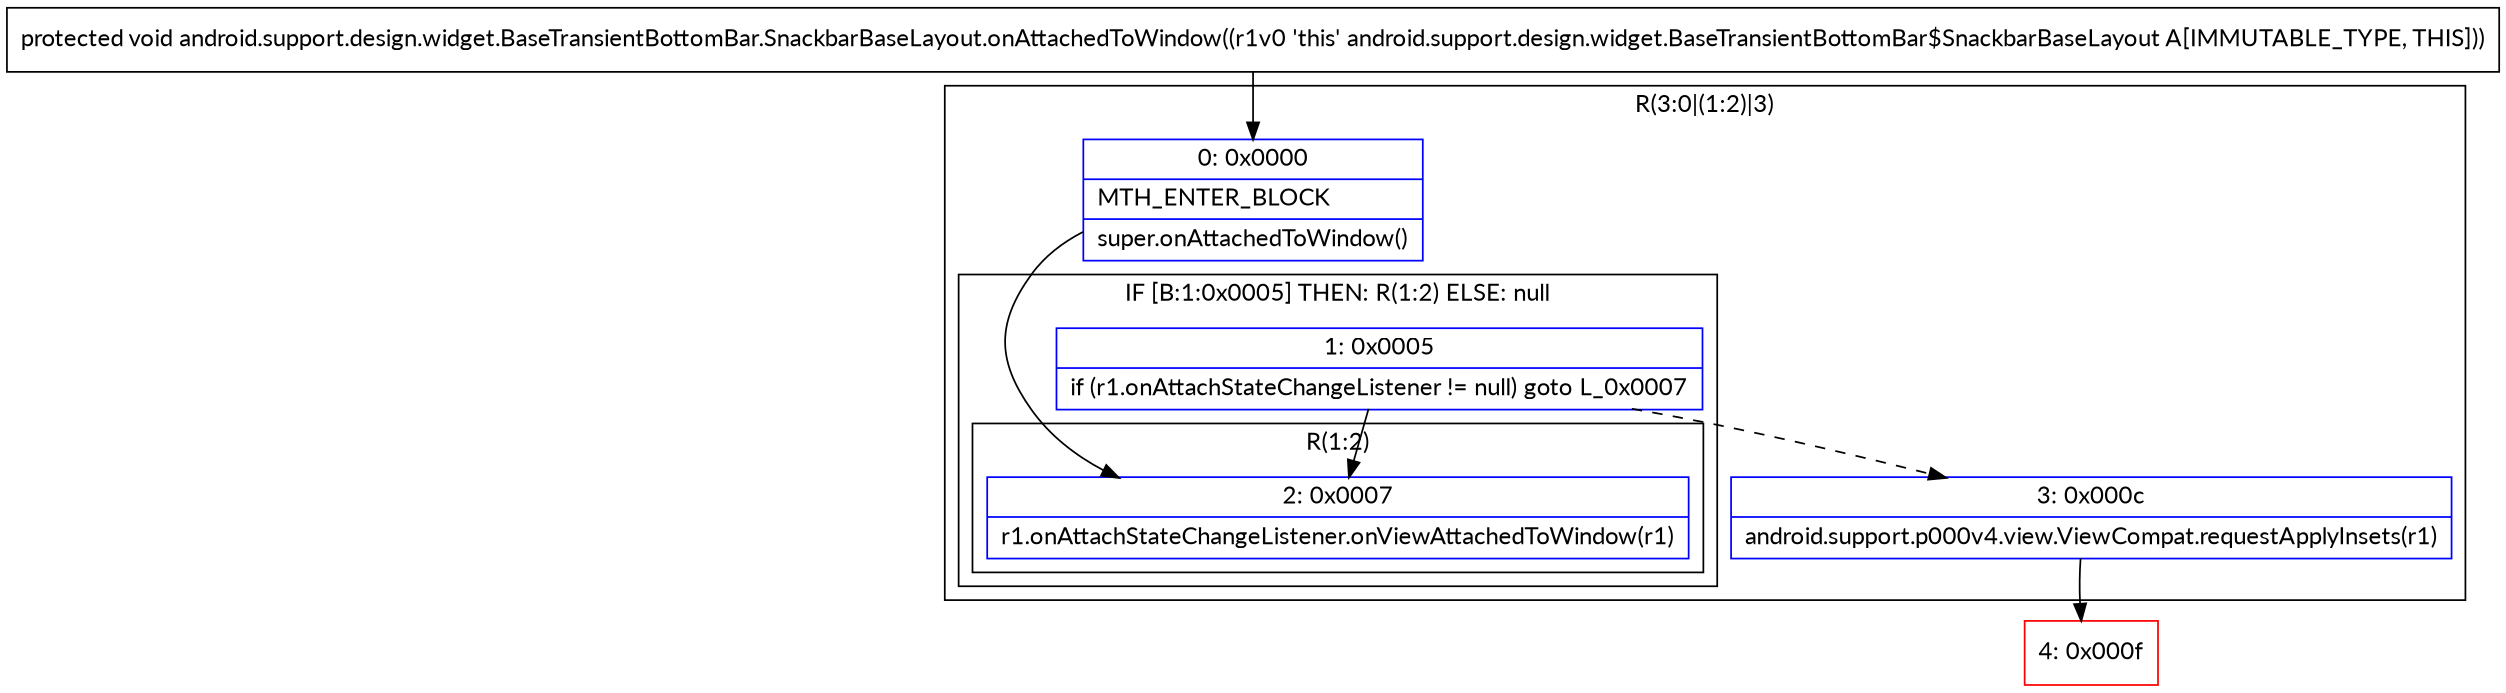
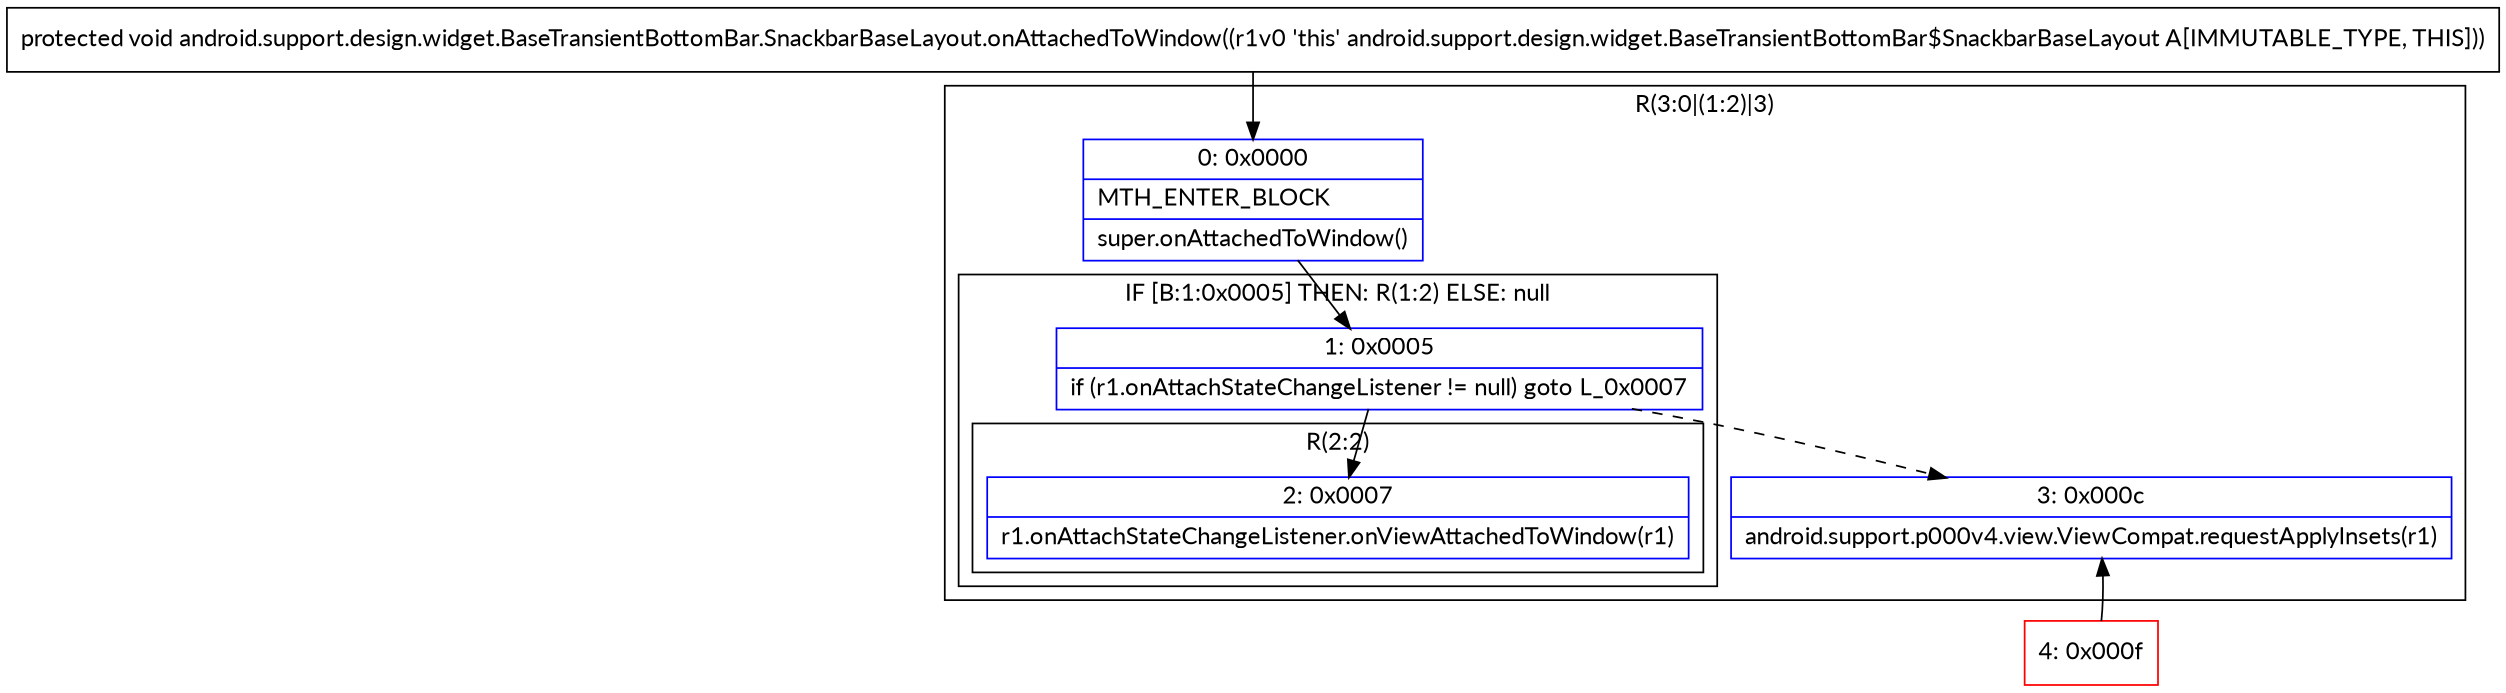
(1007, 356) -> (1319, 288)
(1338, 443) -> (1338, 443)
(2080, 581) -> (2103, 590)
